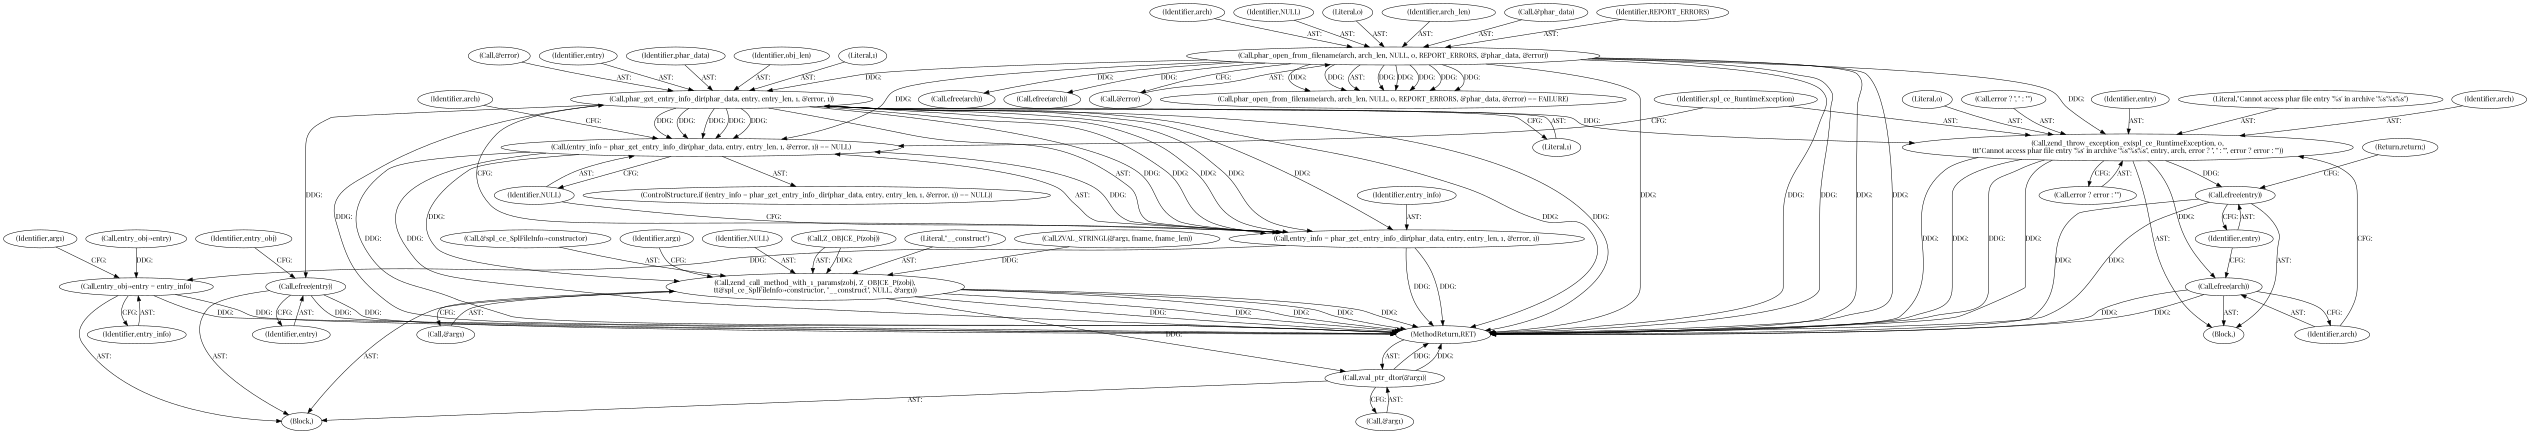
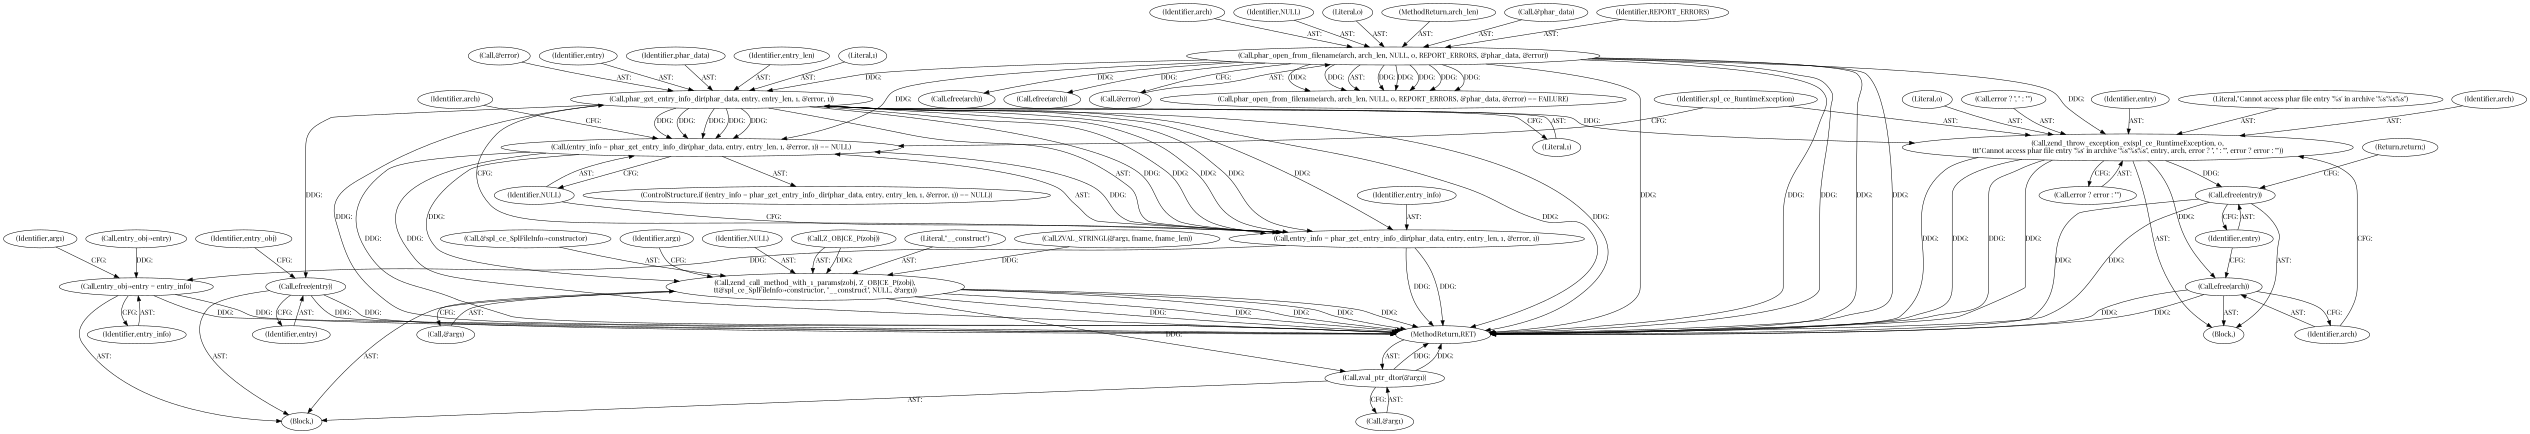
(1439, 12) -> (1439, 12)
(782, 56) -> (782, 56)
